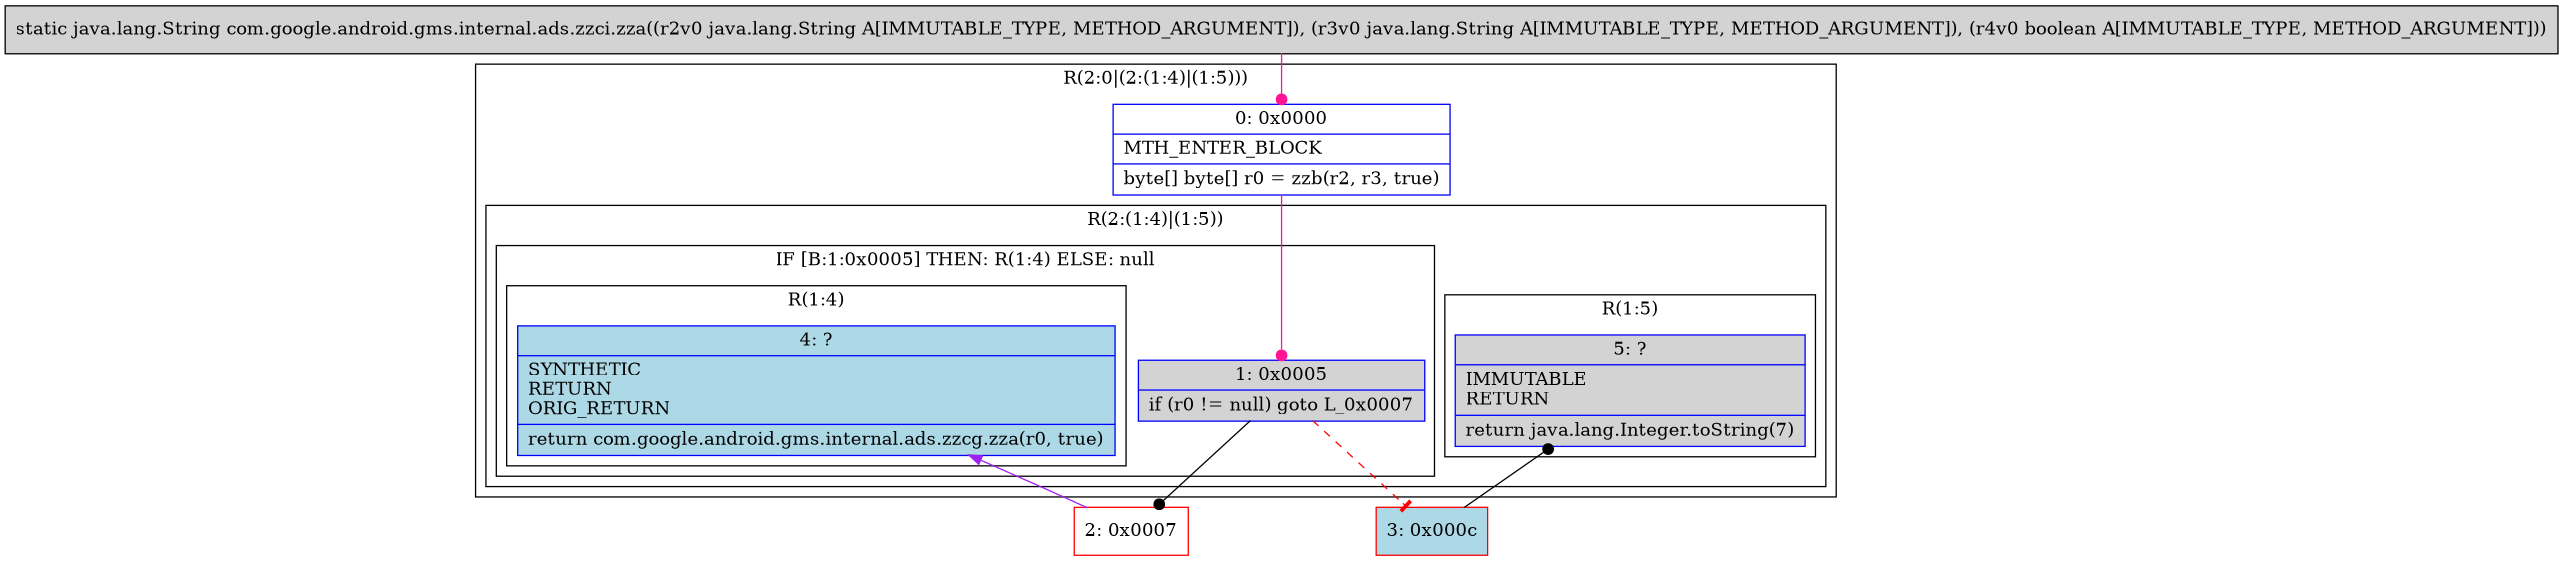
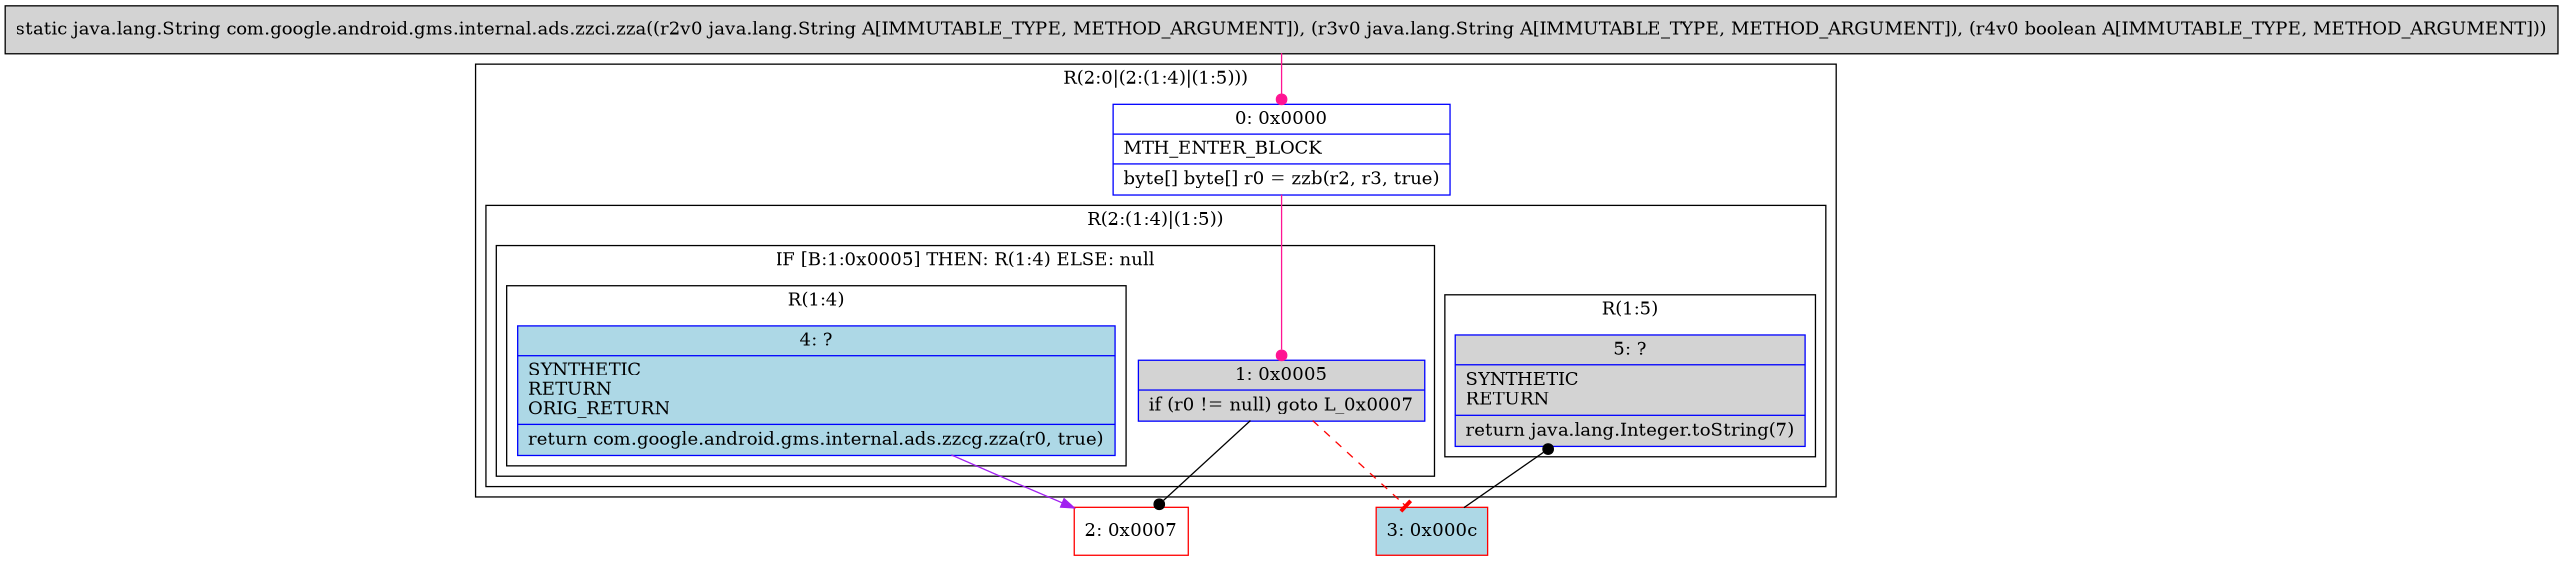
(1526, 380) -> (1523, 380)
(1034, 484) -> (1007, 479)
